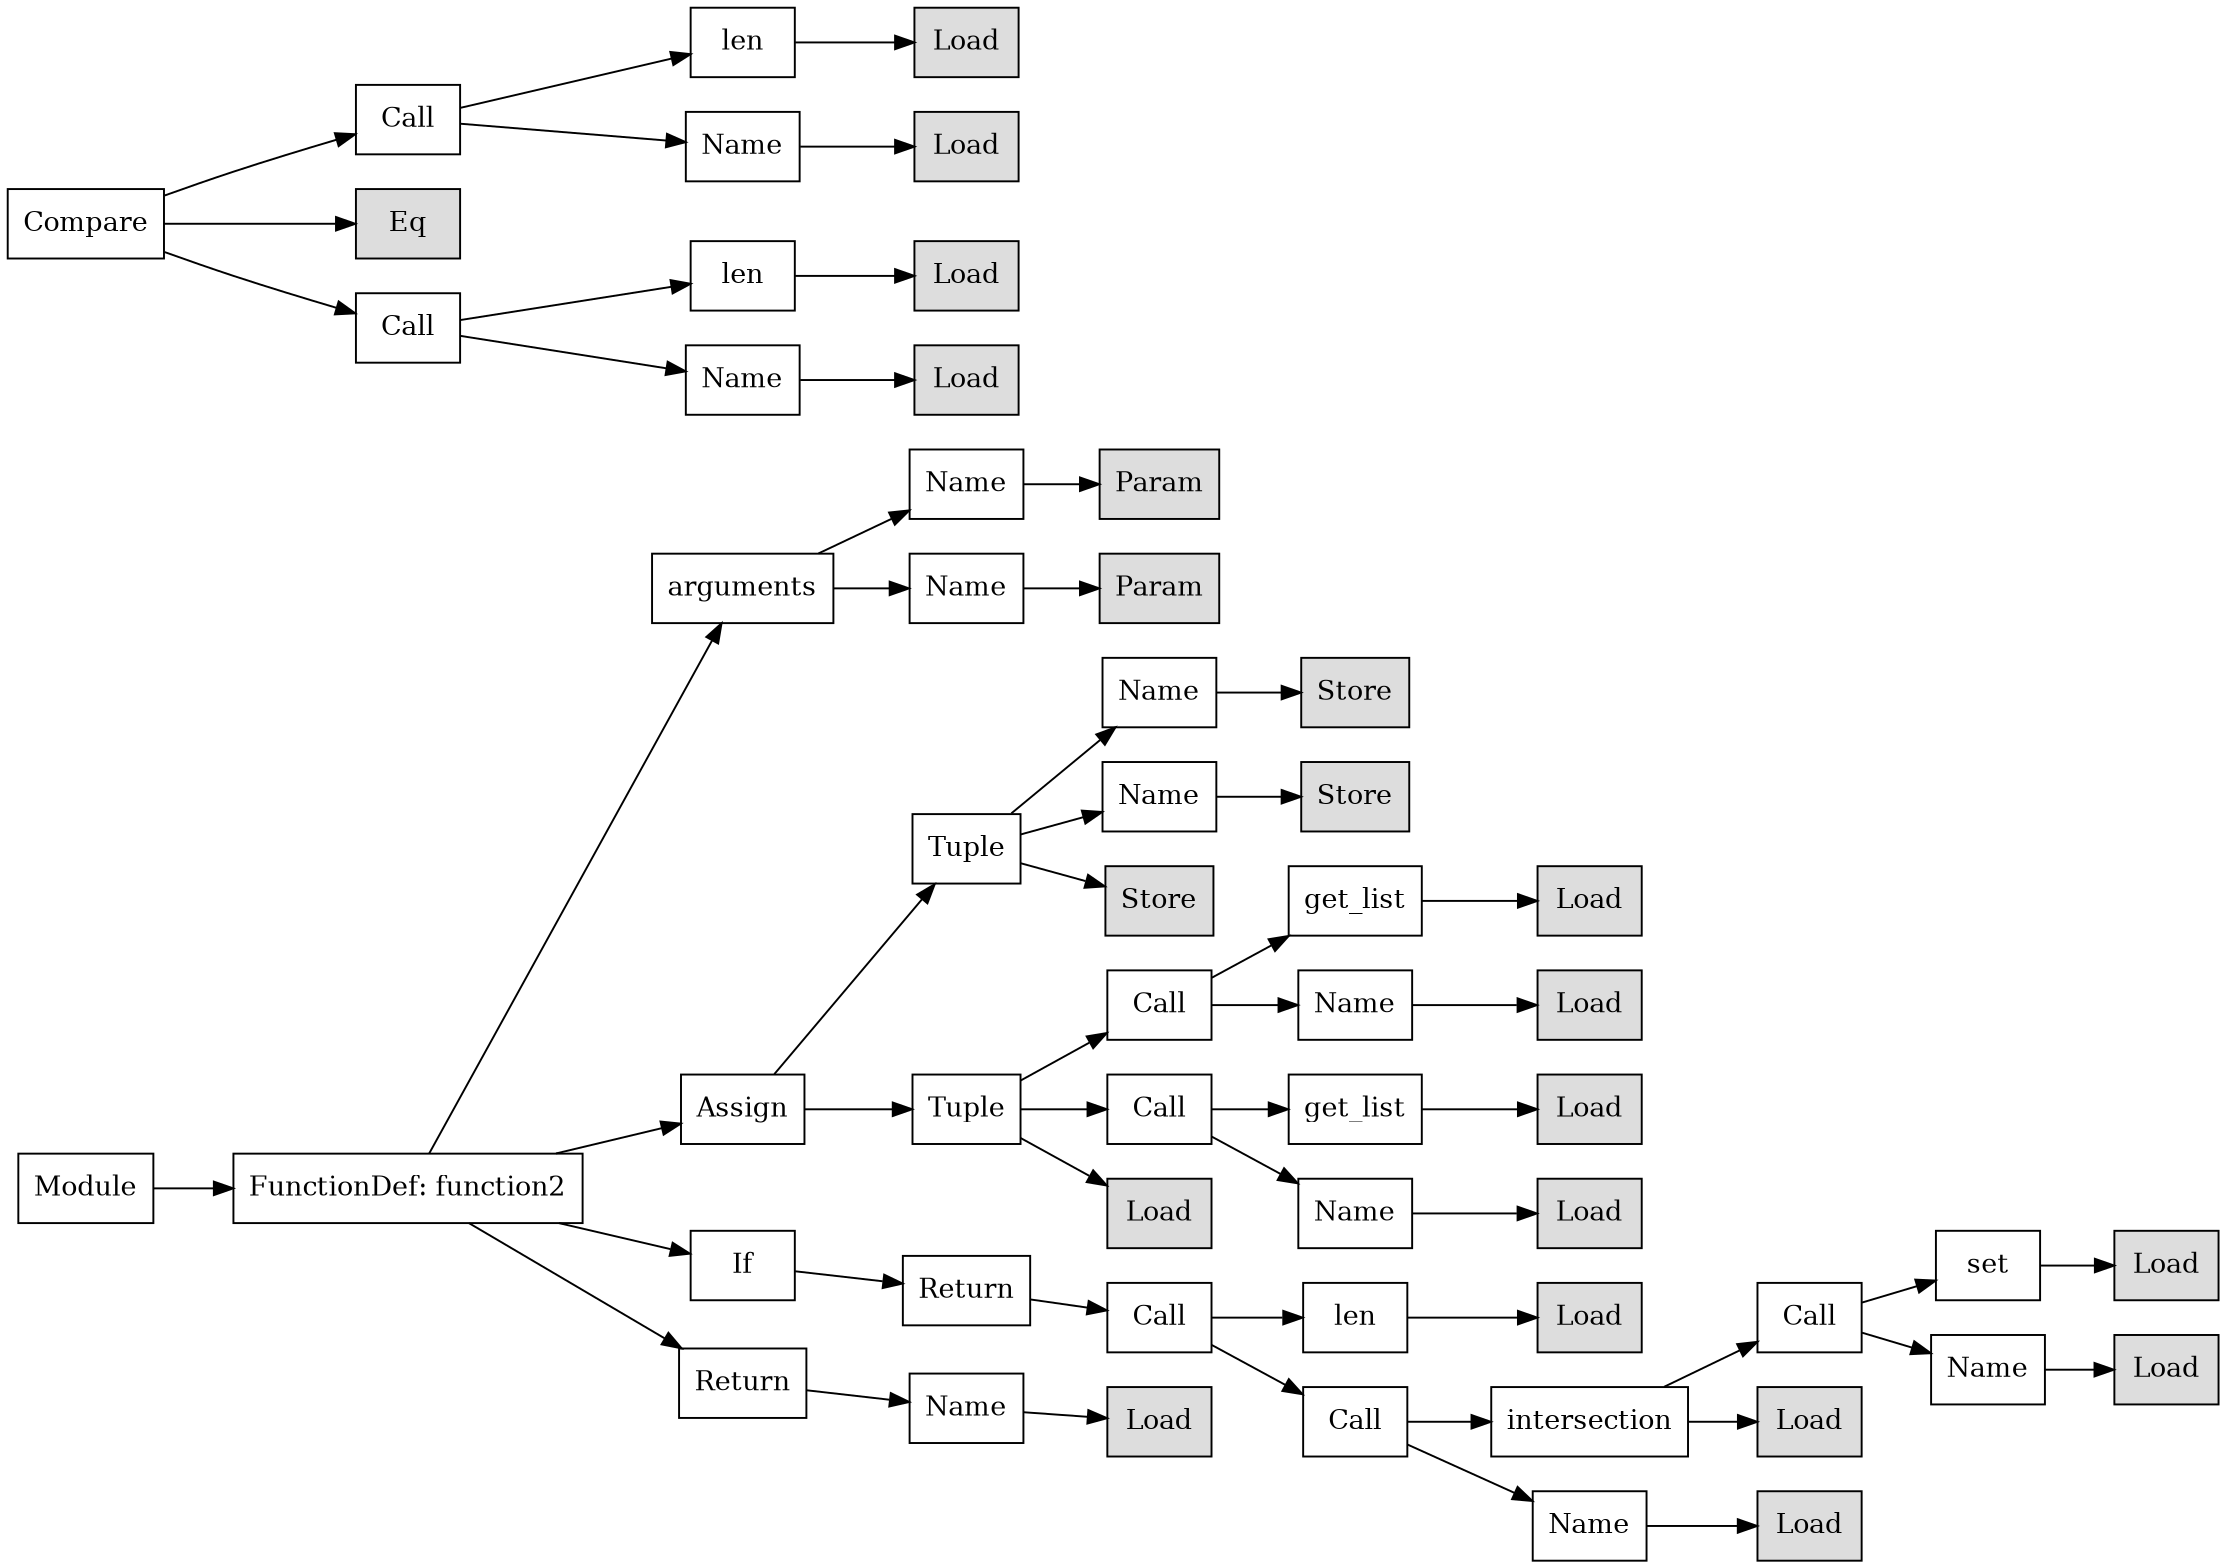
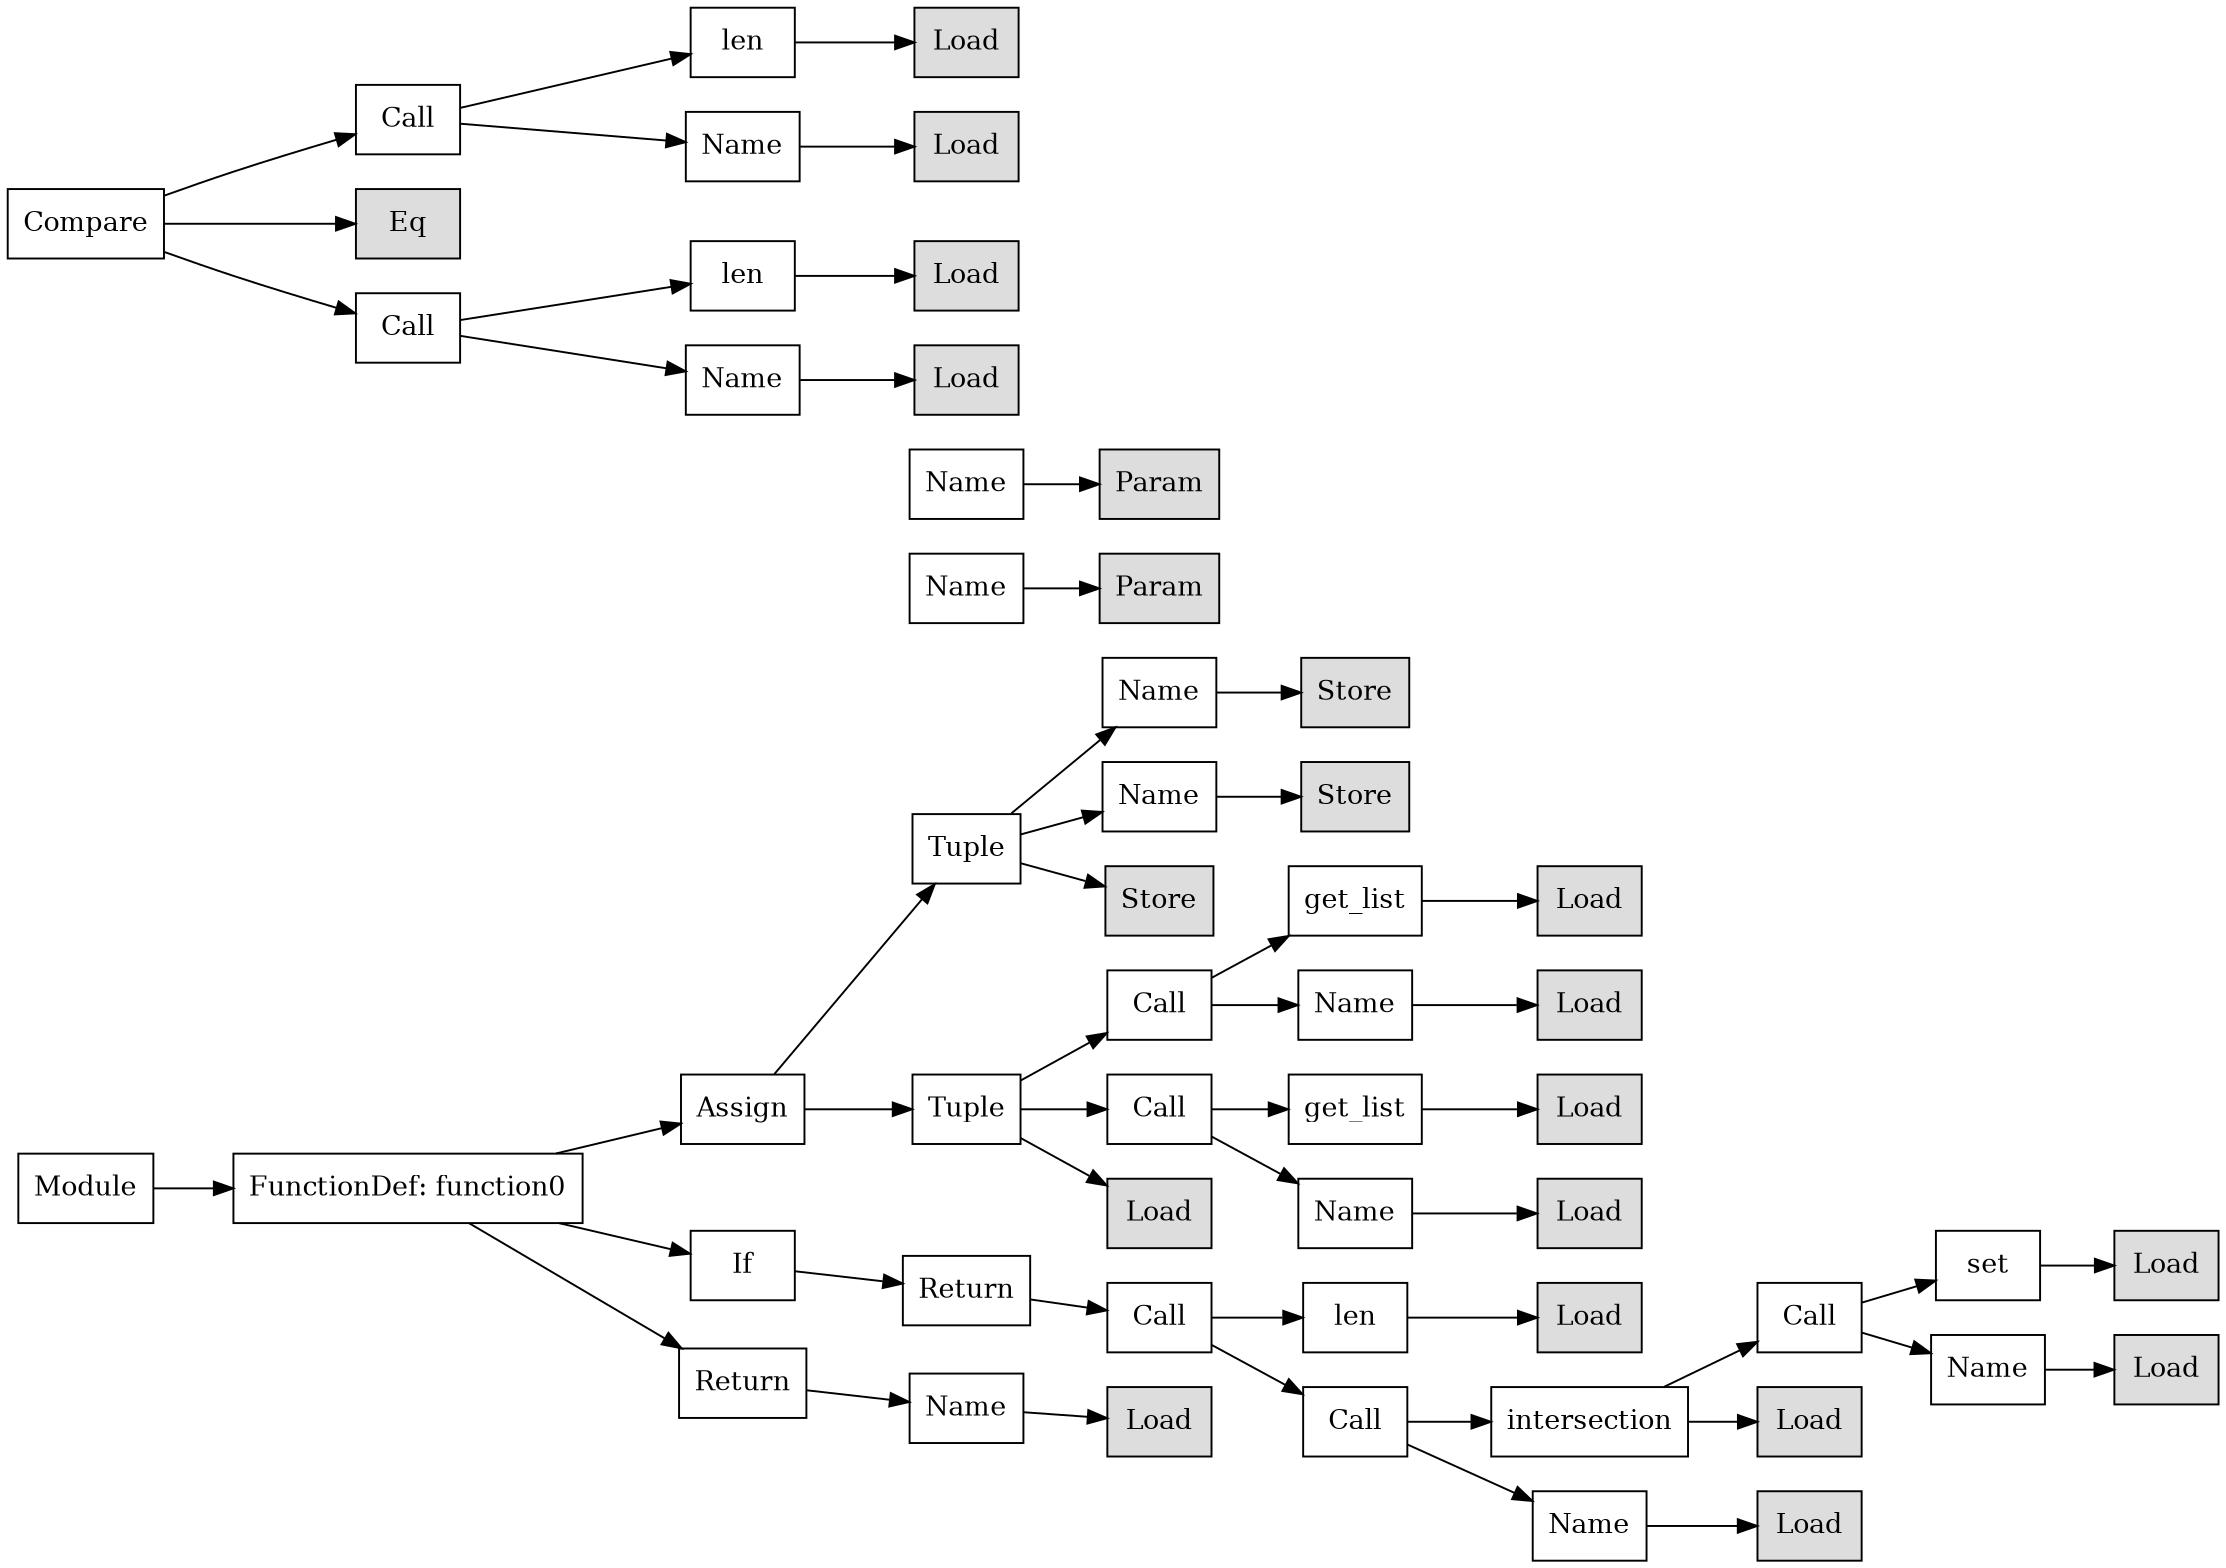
(743, 588) -> none
(408, 1188) -> (408, 1188)
